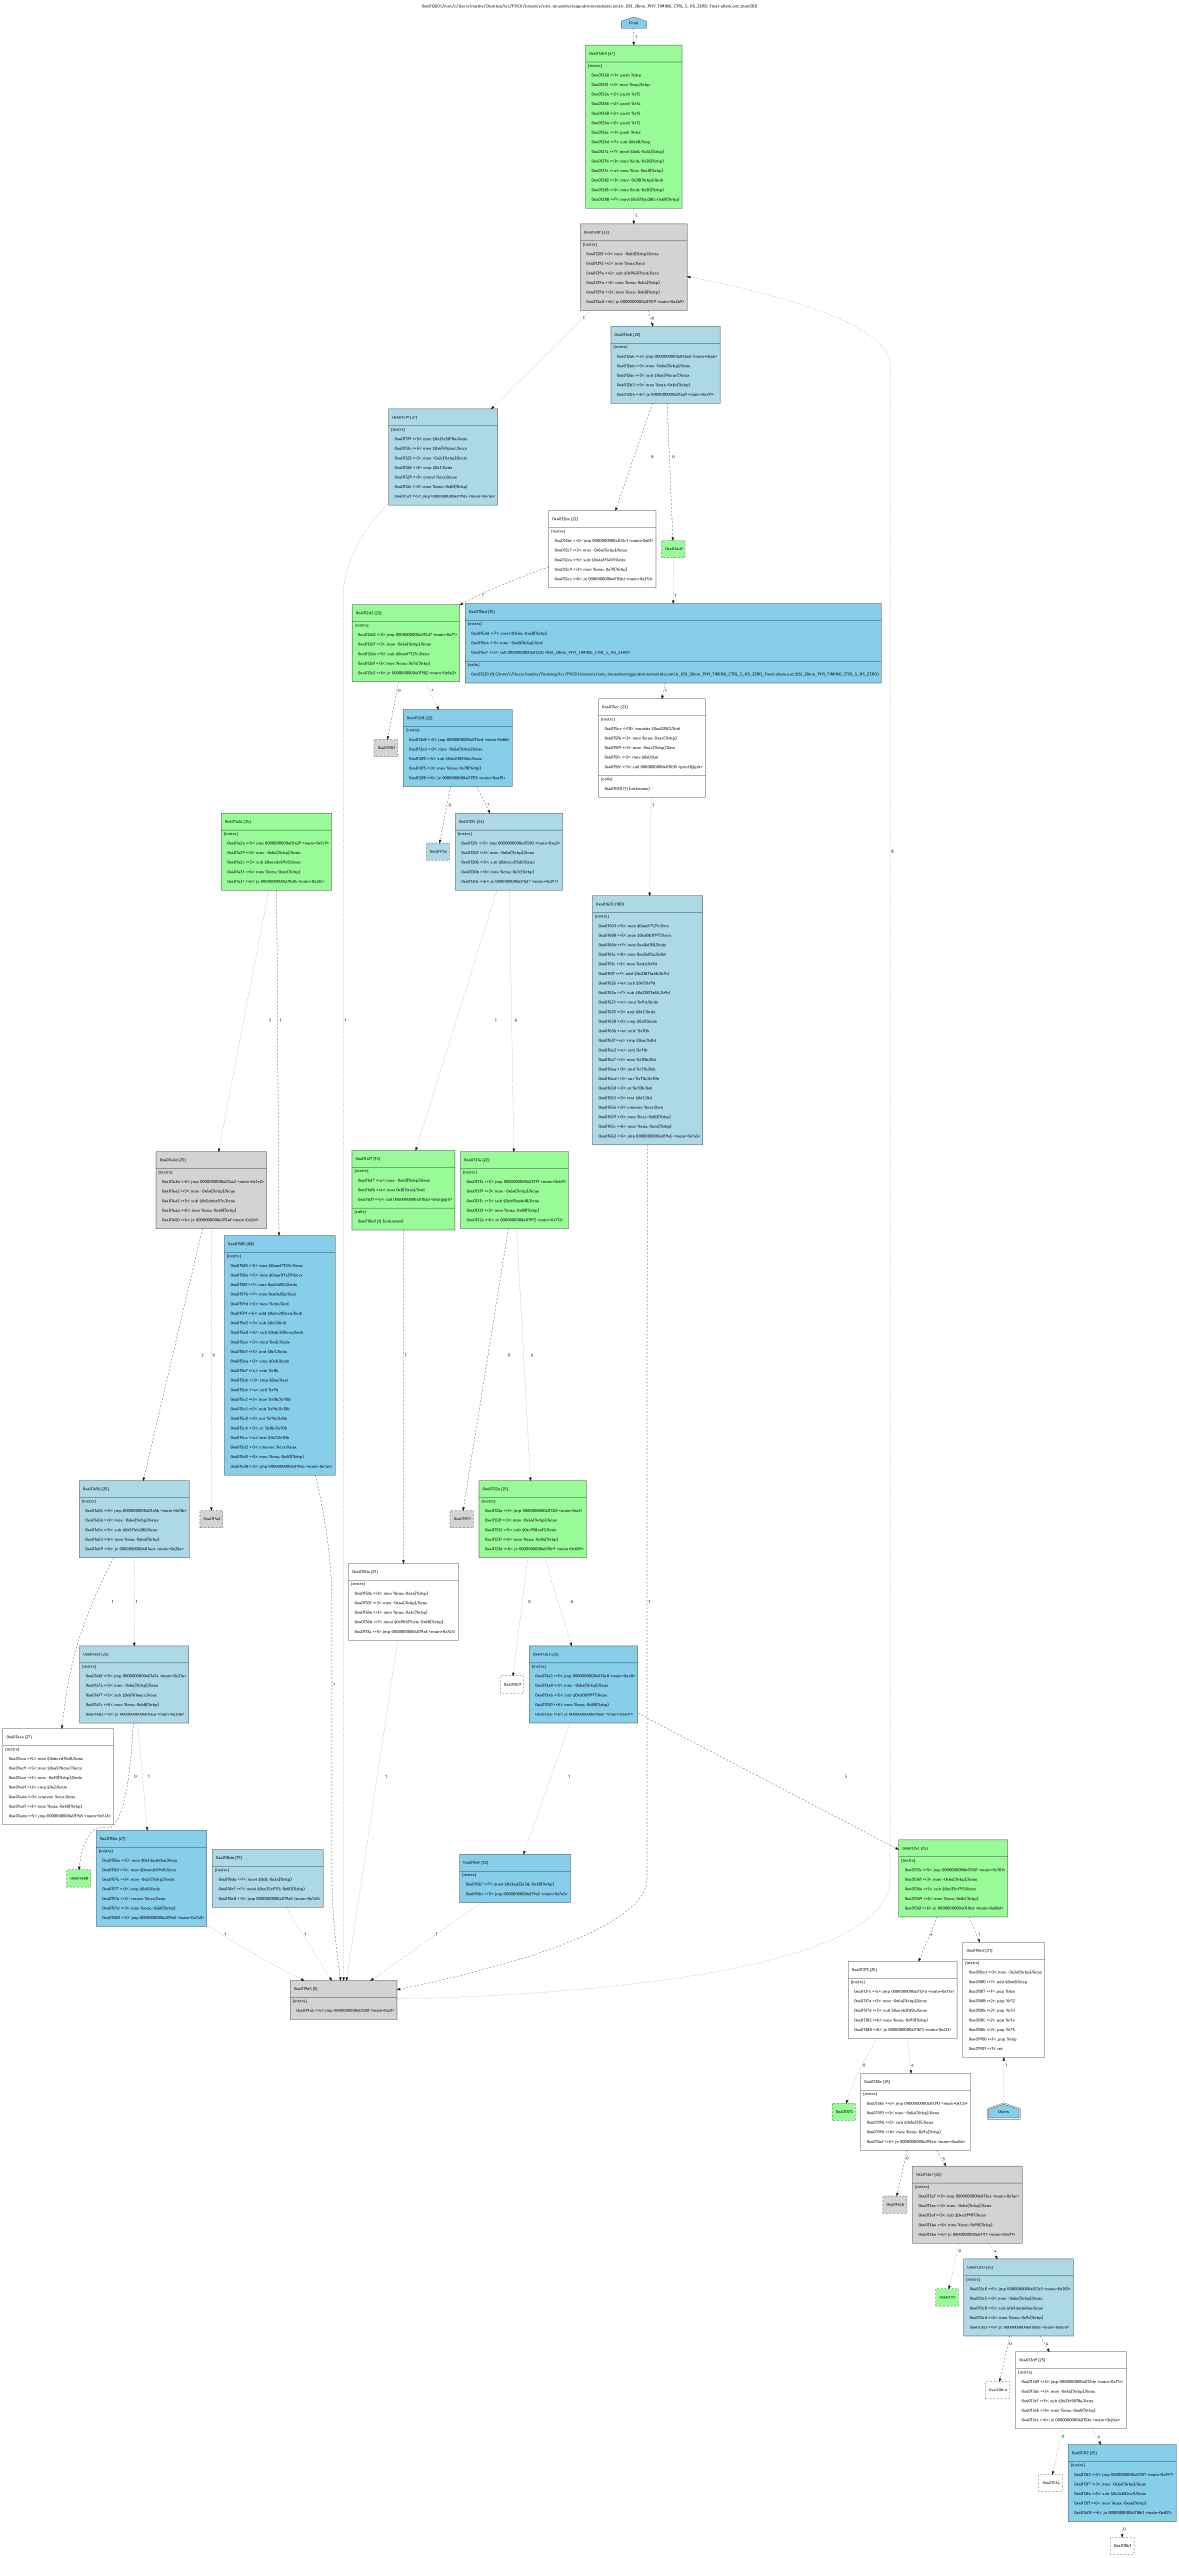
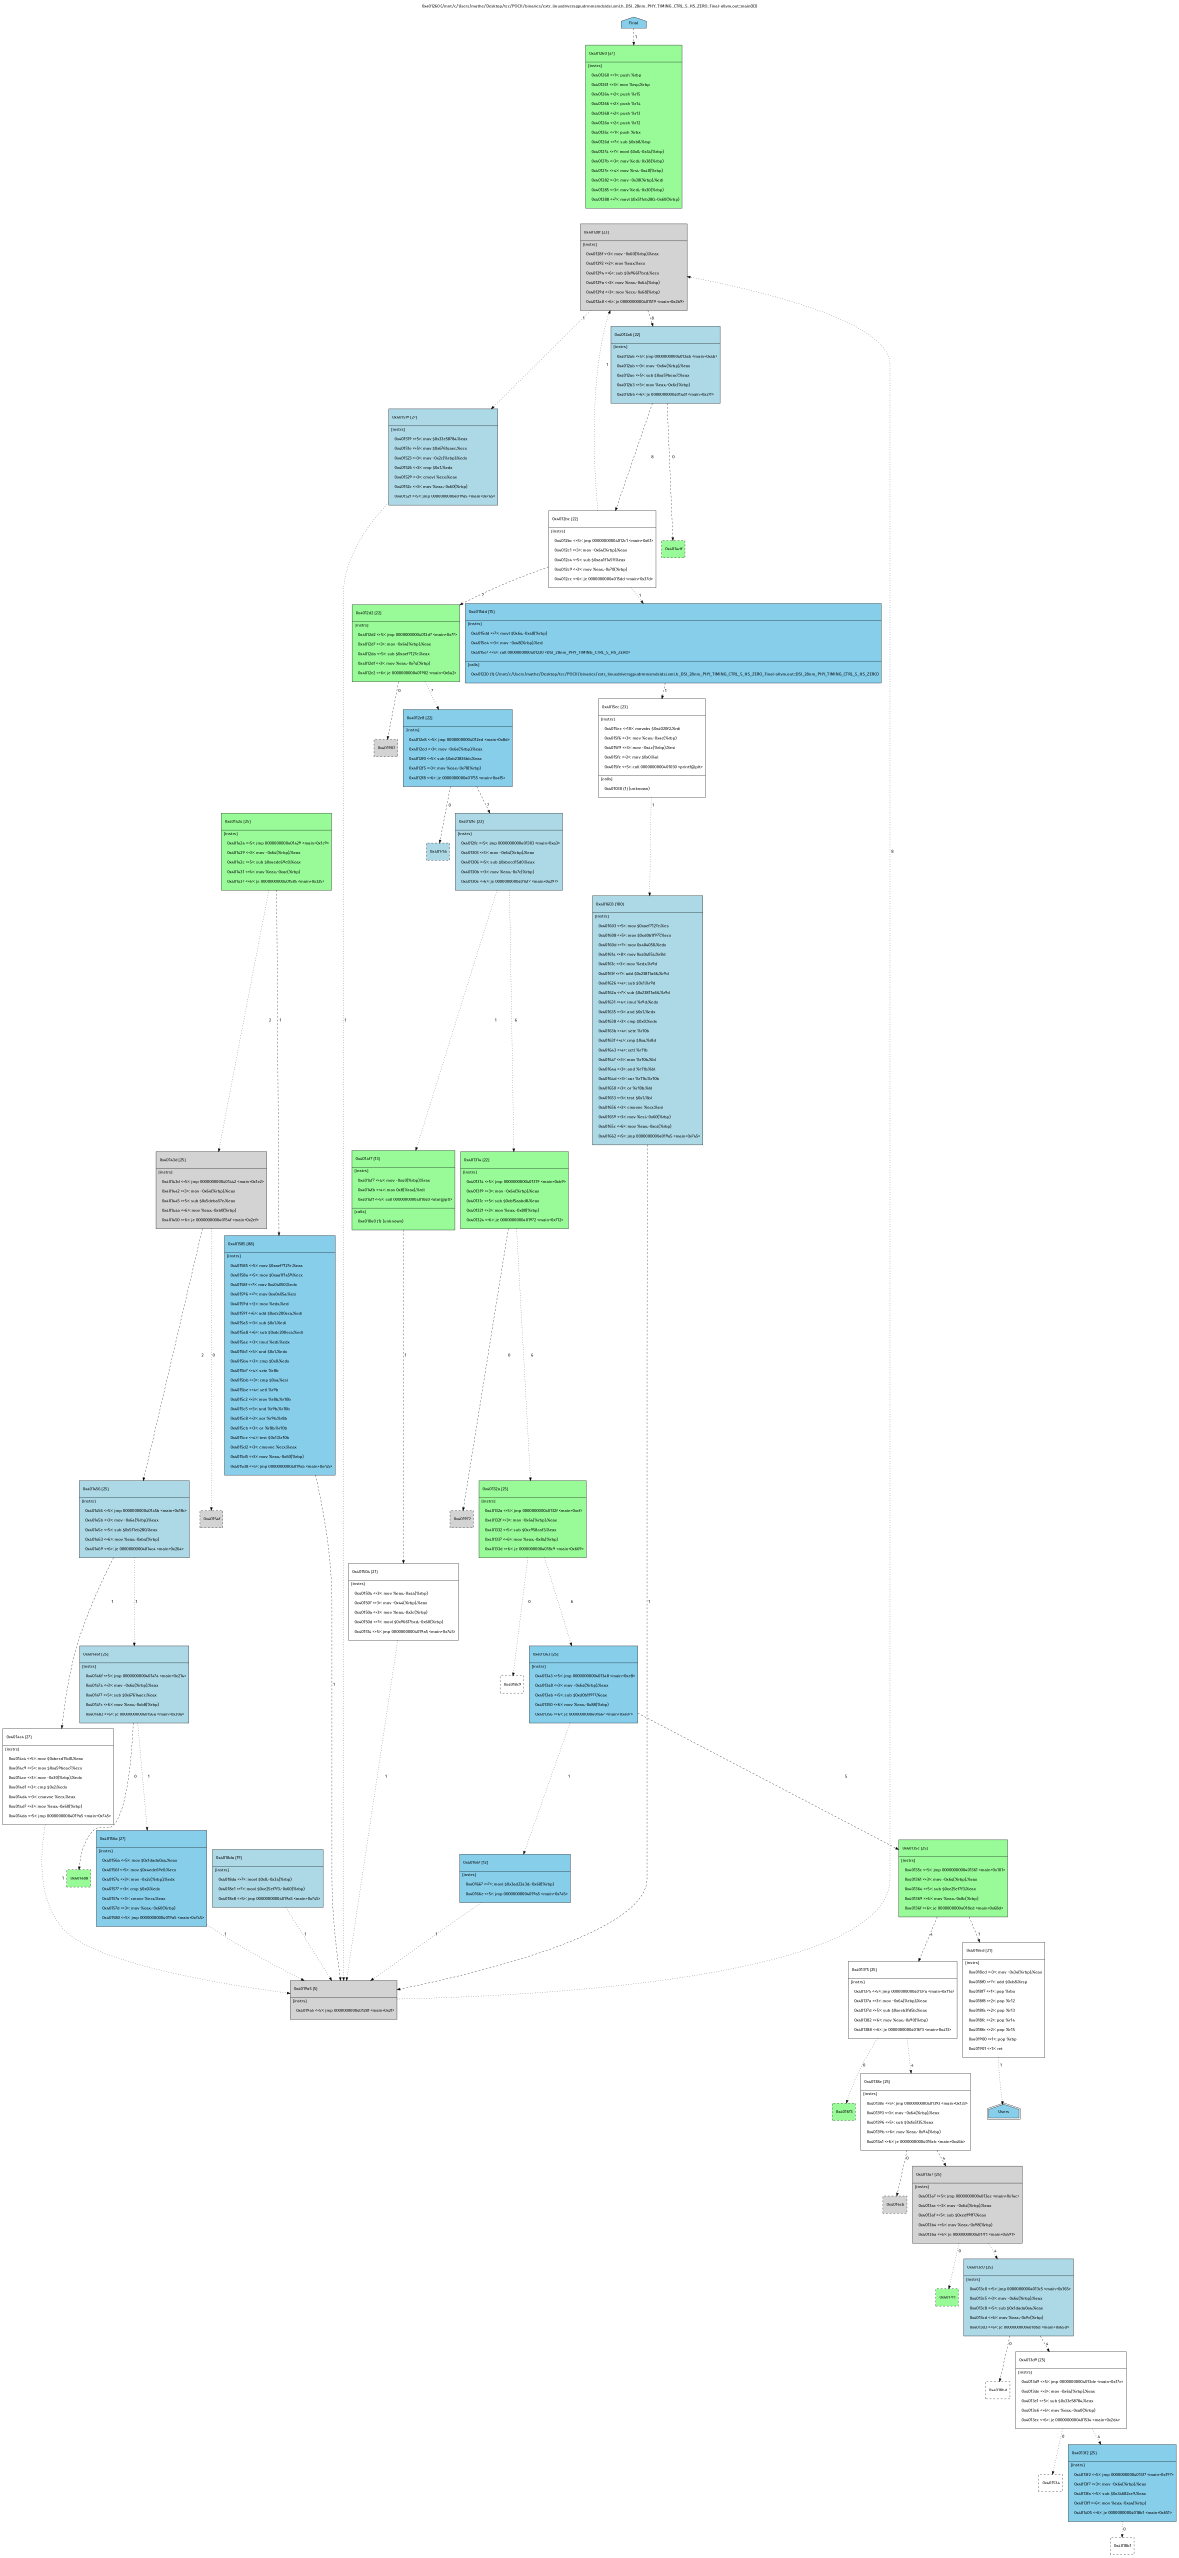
(634, 214) -> (595, 411)
(673, 579) -> (636, 594)
none -> (119, 1958)
(1004, 2082) -> (1000, 2080)
